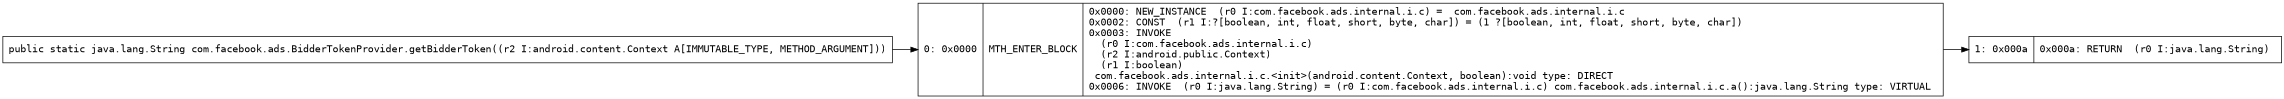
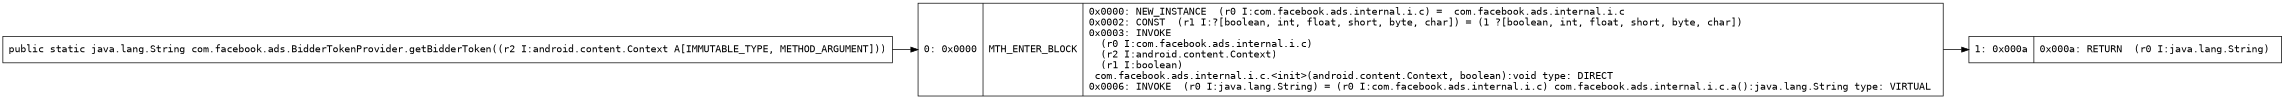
(1180, 55) -> (1183, 55)
